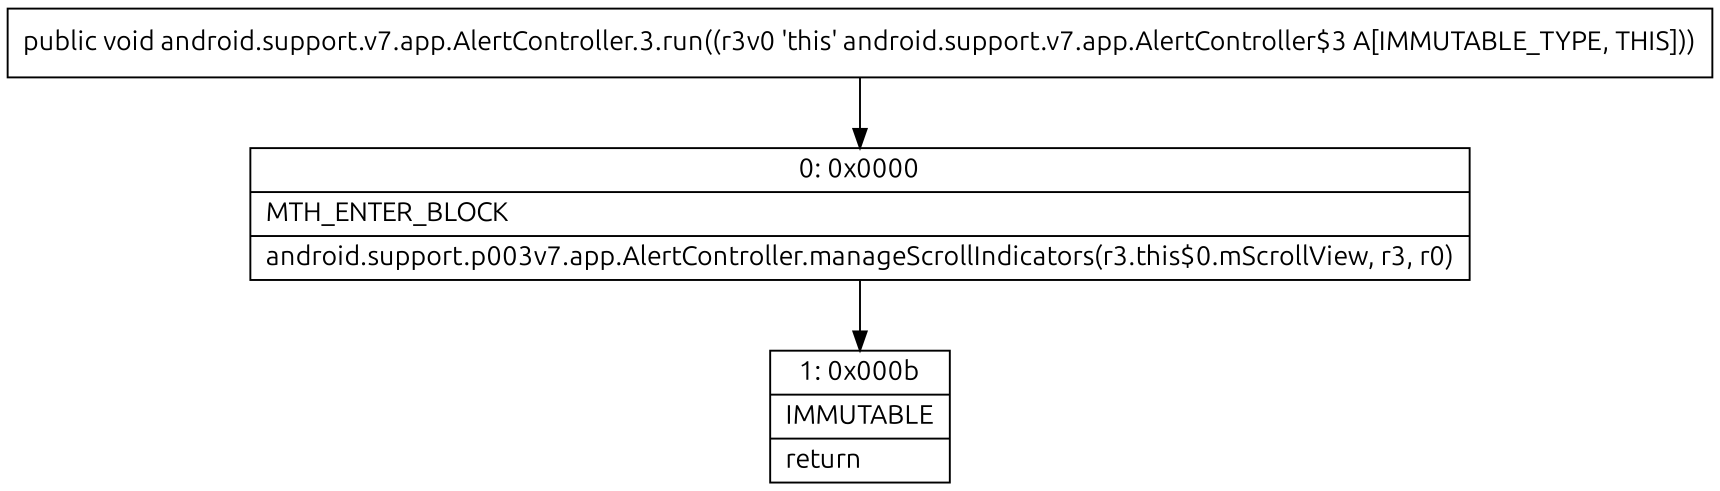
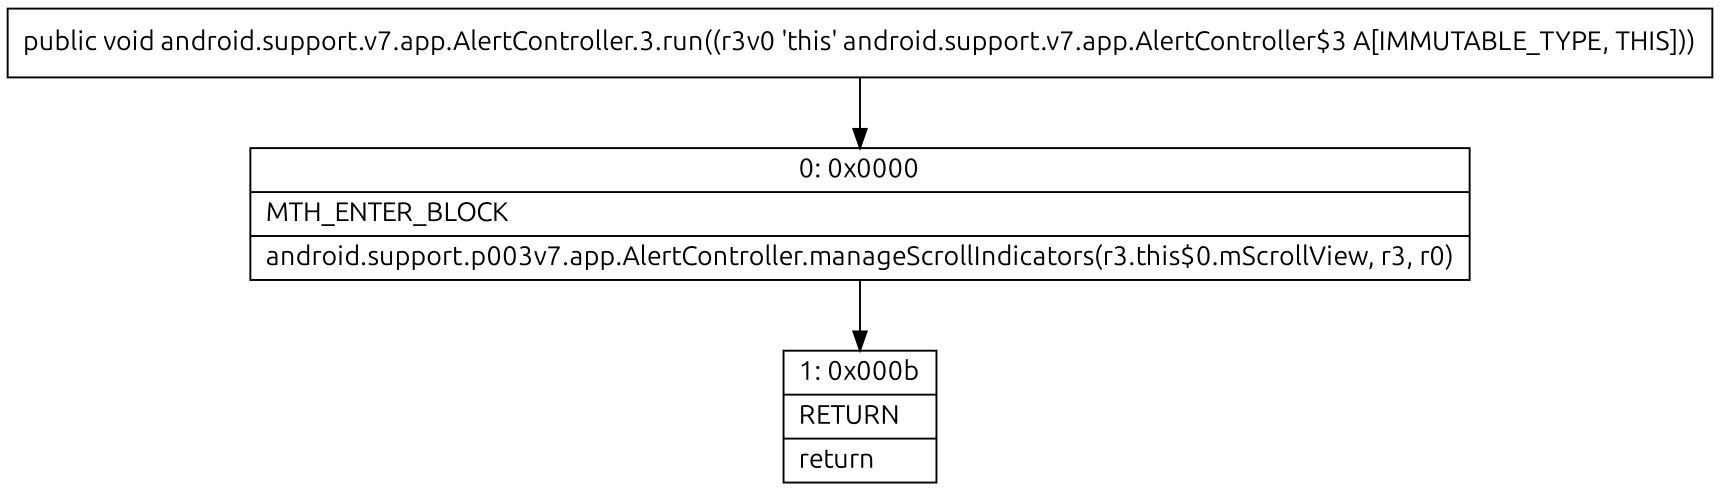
(860, 416) -> (849, 416)
